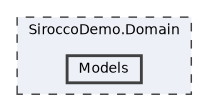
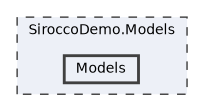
(104, 31) -> (102, 31)
